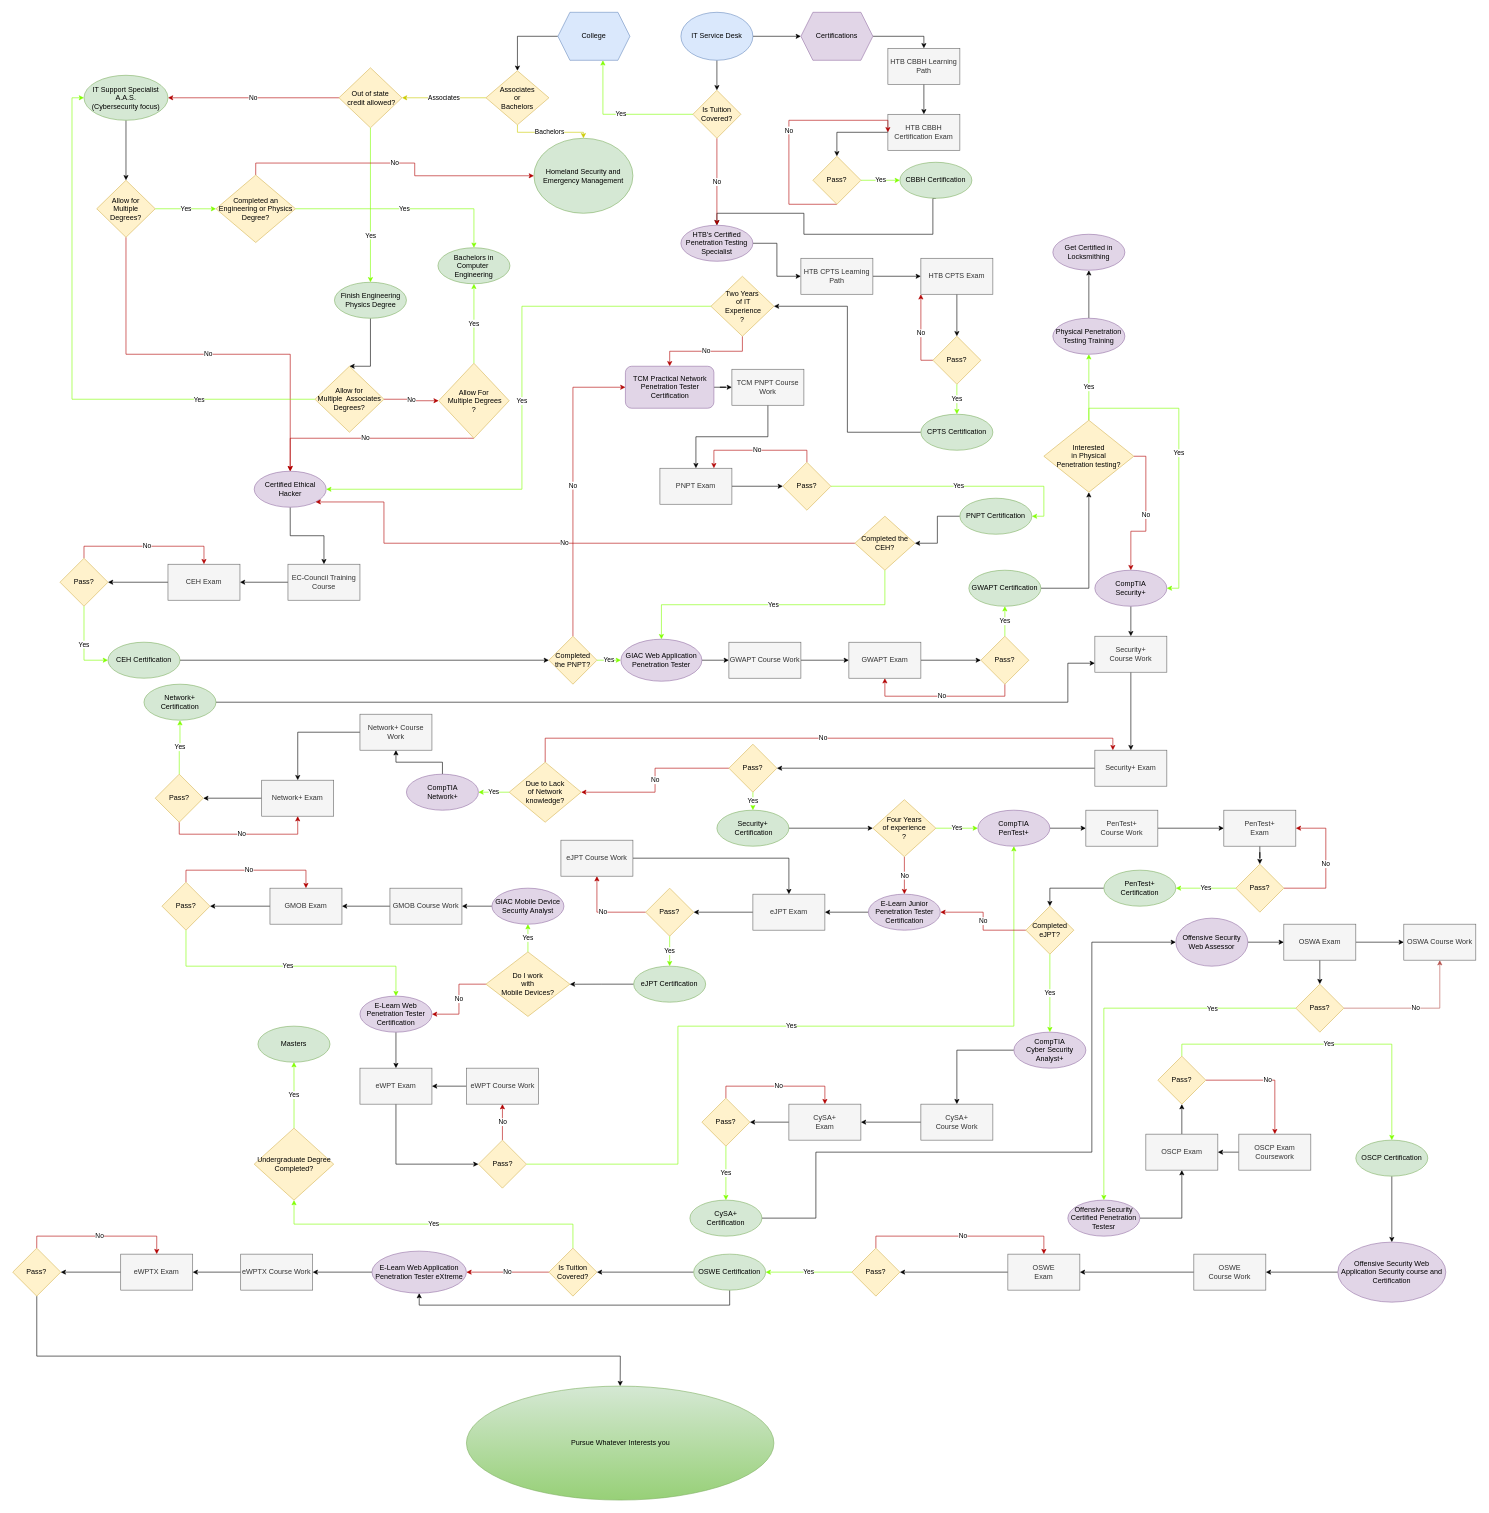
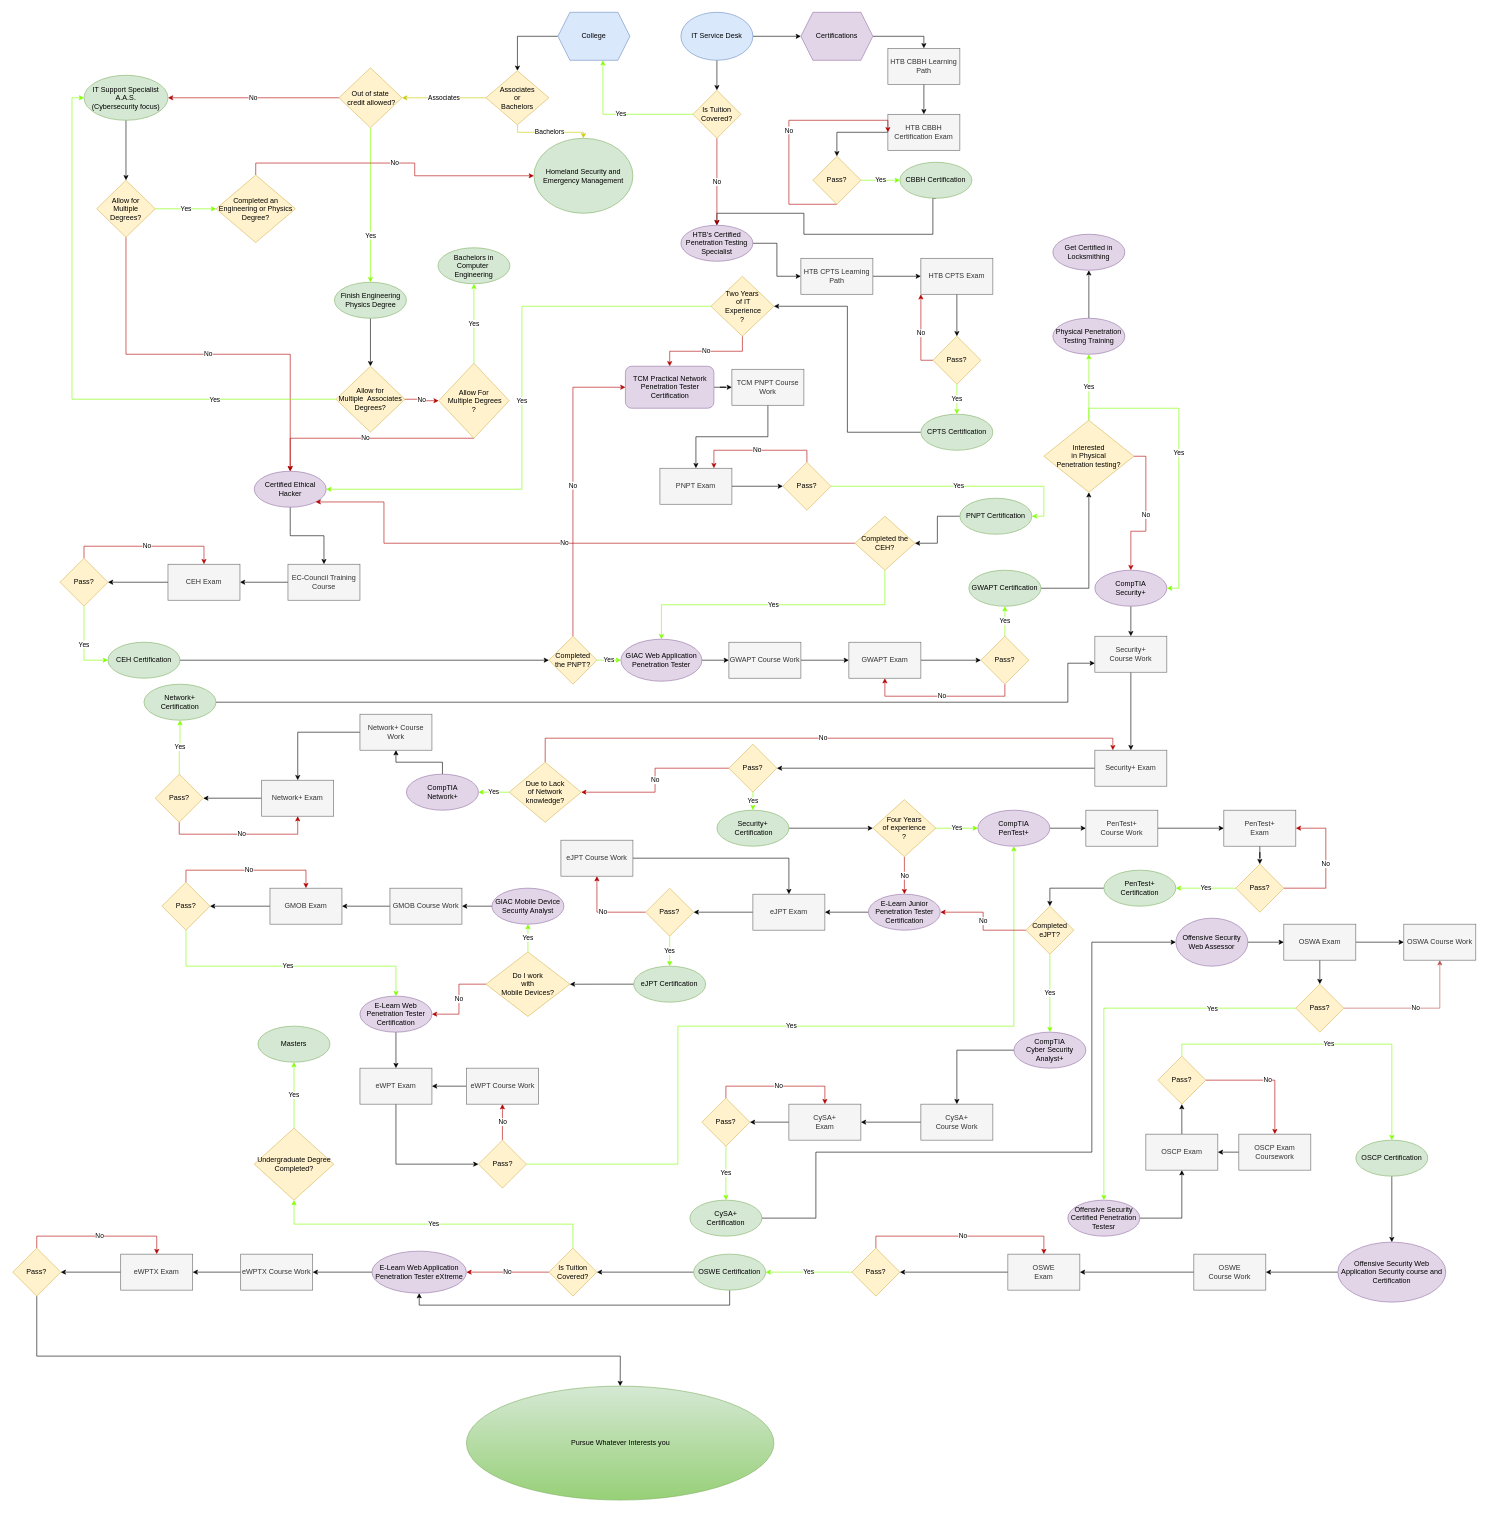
(404, 209) -> none
(349, 399) -> (370, 399)
